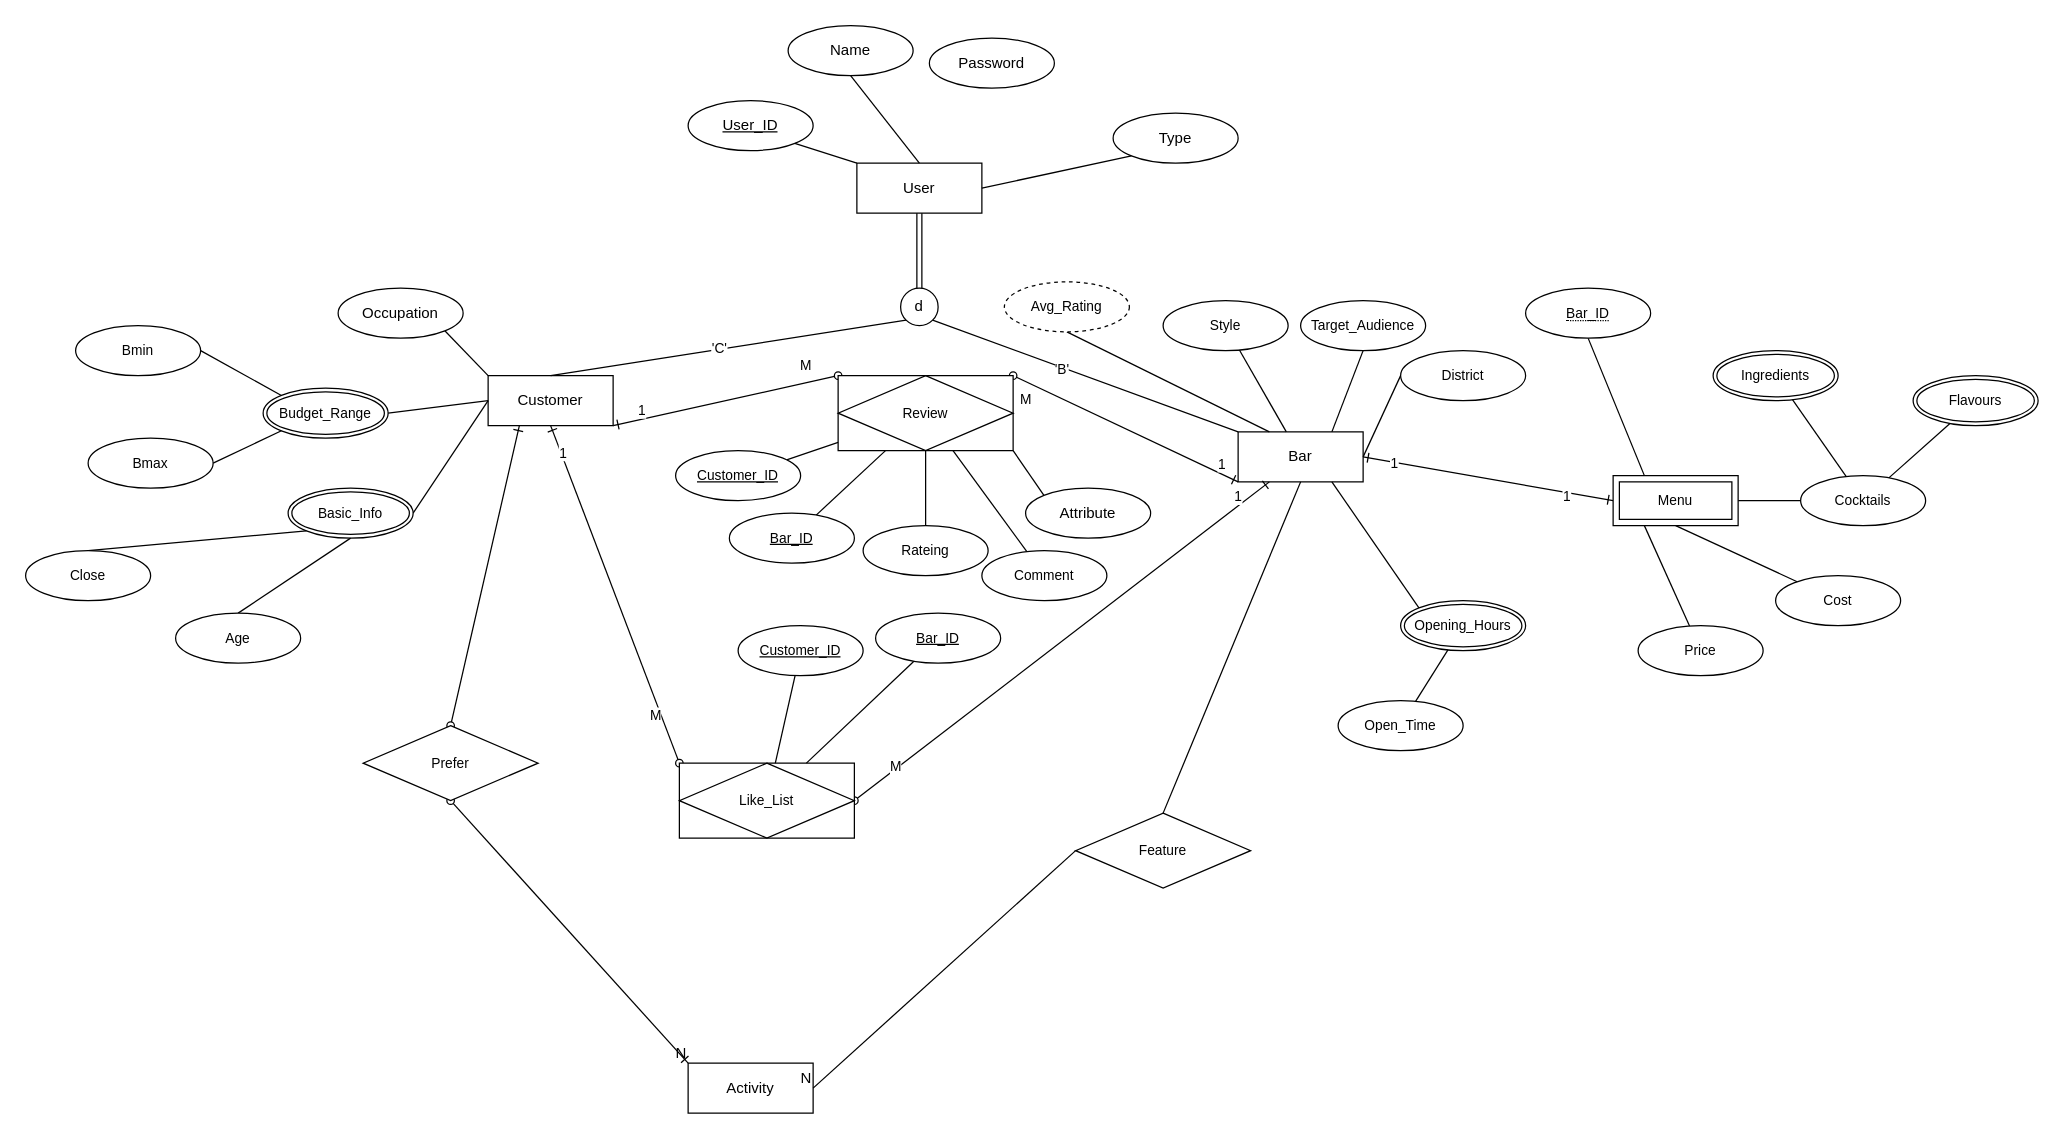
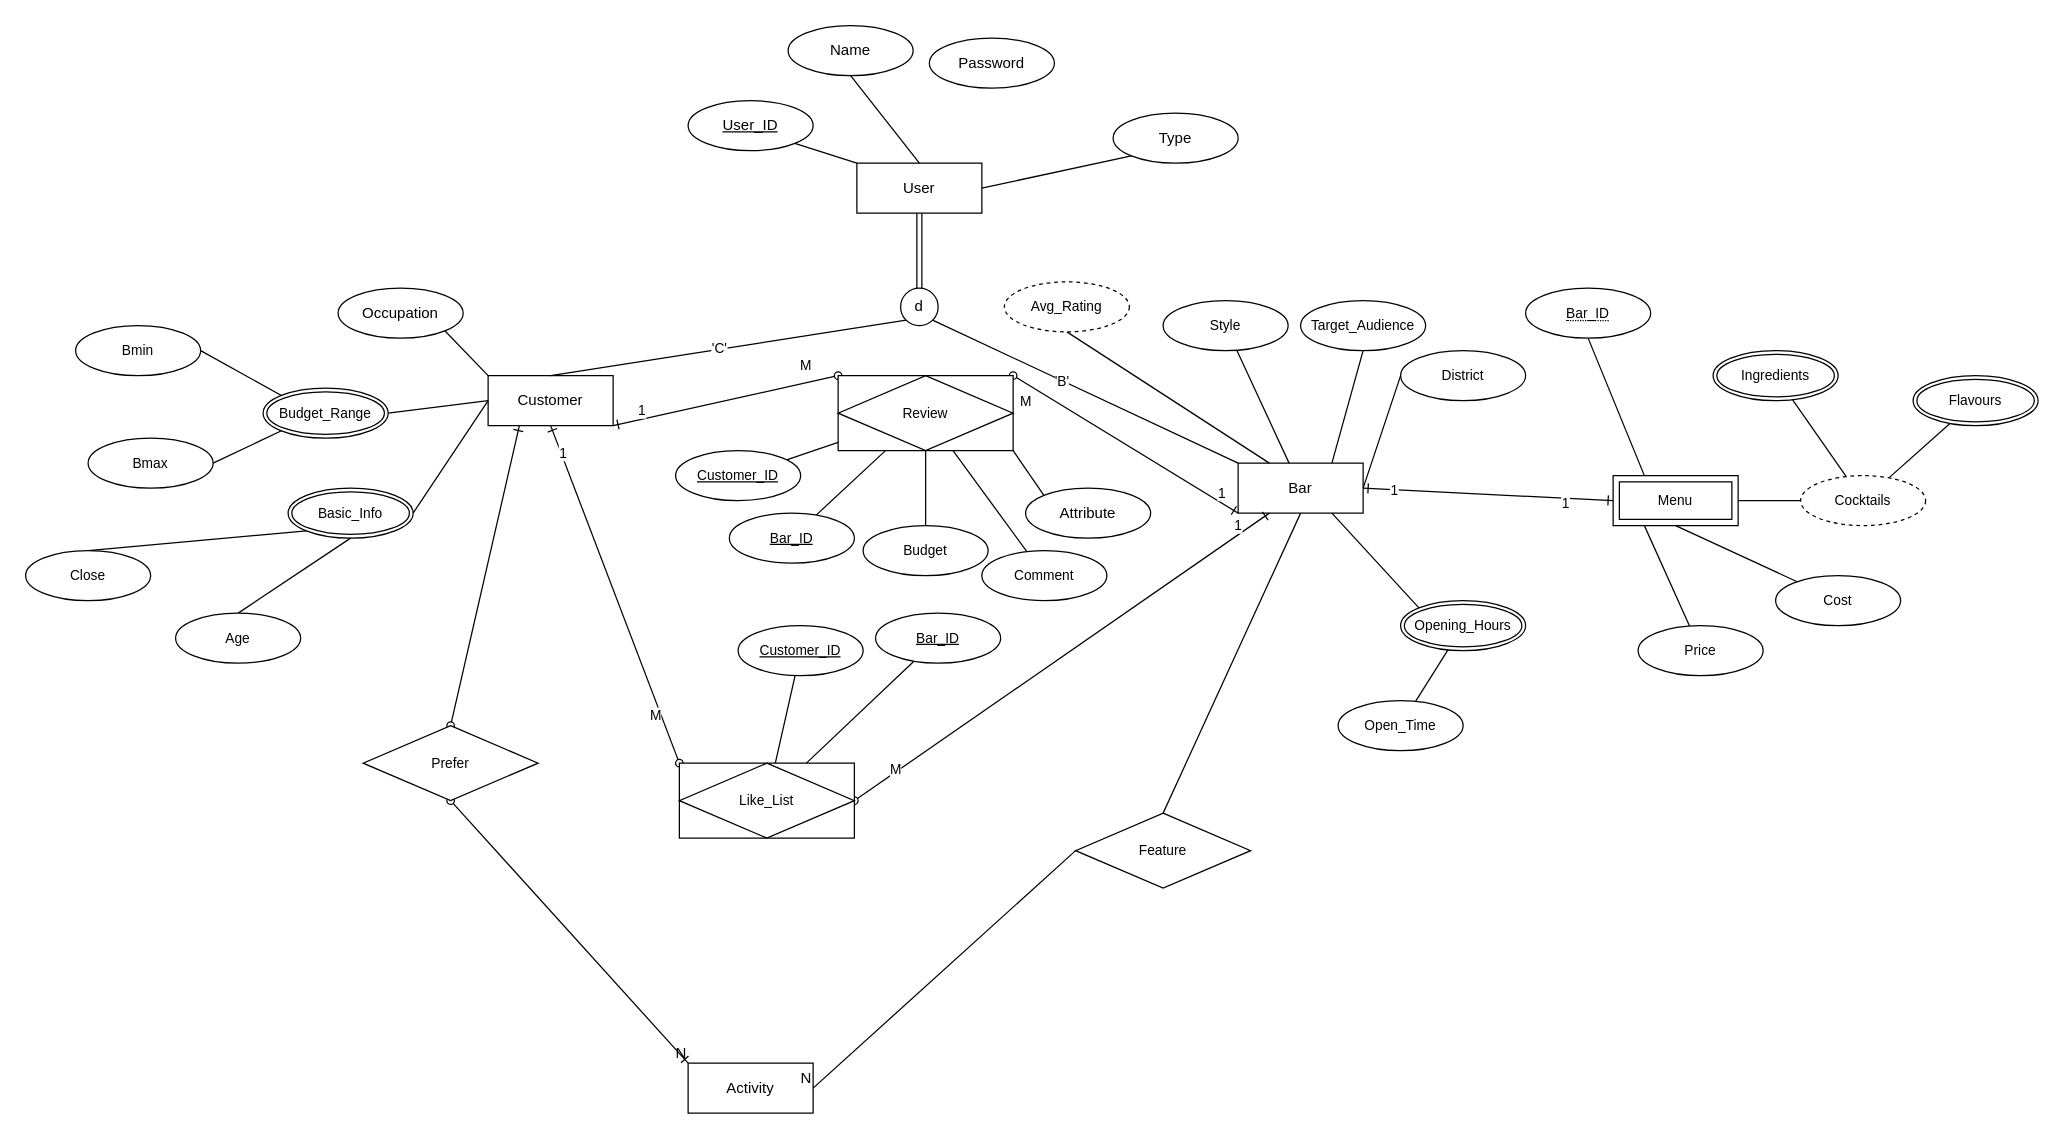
(1301, 457) -> (1301, 488)
(1863, 501) -> (1863, 501)
(926, 551) -> (926, 551)
